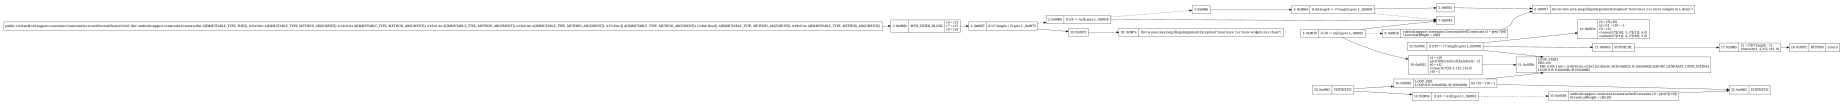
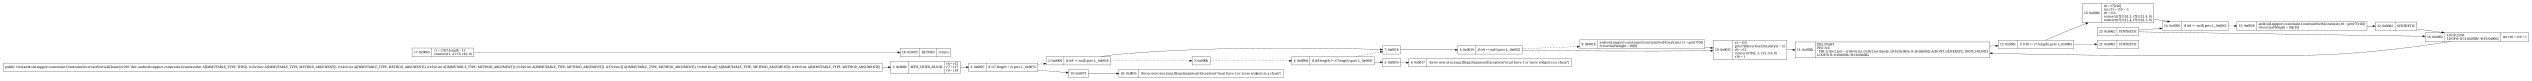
(1250, 10) -> (1250, 61)
(1515, 18) -> (1708, 48)
none -> (2161, 20)
(1398, 25) -> (1428, 50)
(1676, 47) -> none
(1512, 53) -> (1993, 46)
(1548, 59) -> (1826, 45)
(1612, 87) -> (2429, 31)
